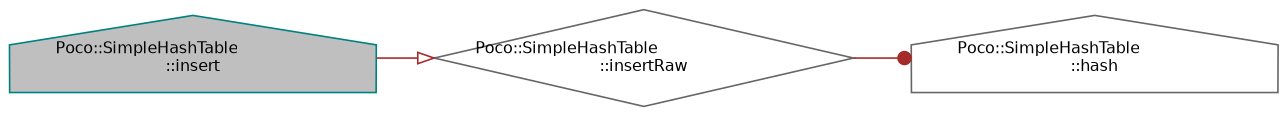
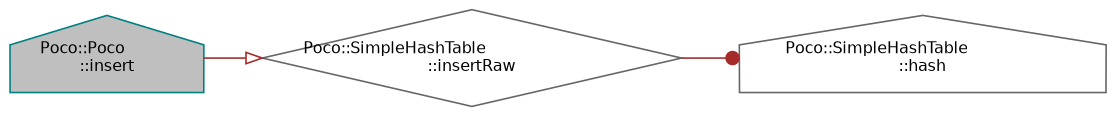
(193, 58) -> (107, 58)
